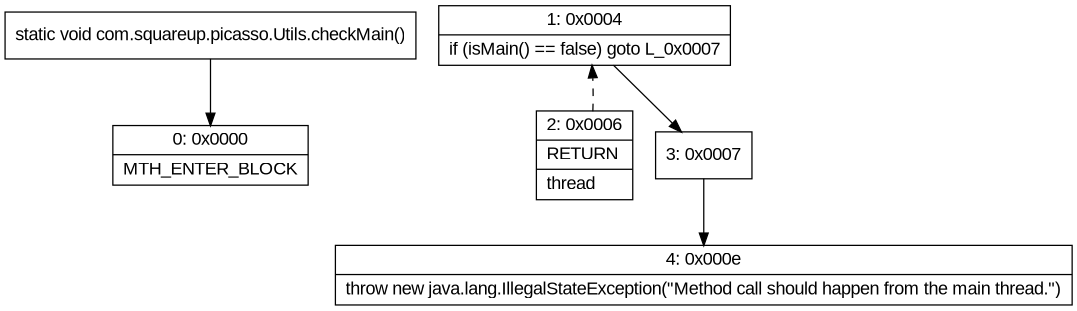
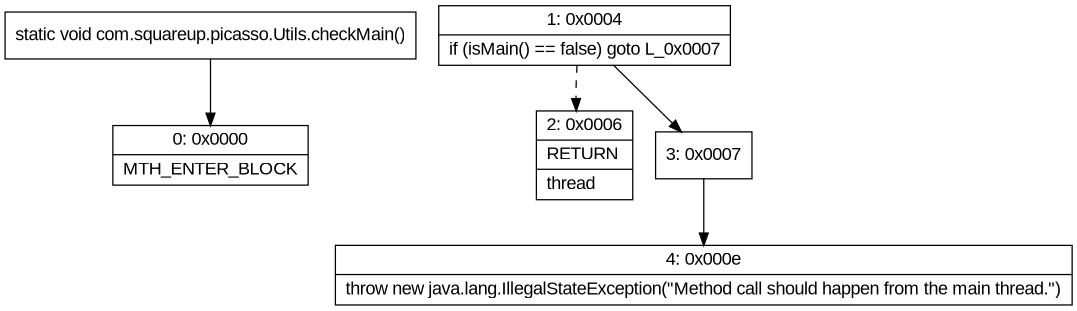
(593, 95) -> (576, 82)
